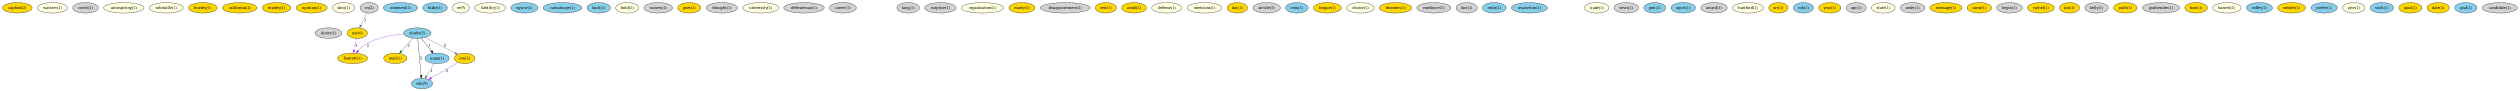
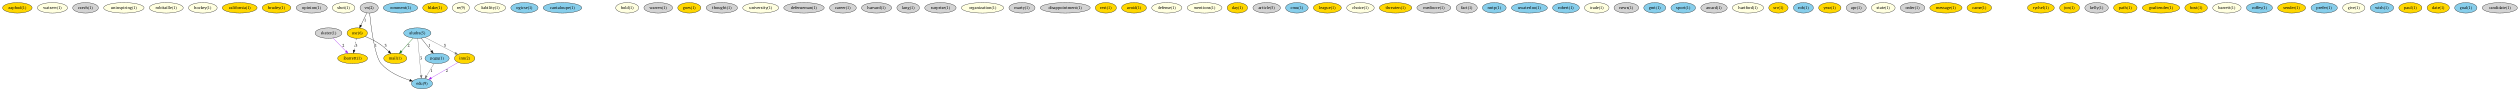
(17, 8) -> (17, 8)
(203, 8) -> (203, 8)
(312, 8) -> (312, 8)
(435, 8) -> (435, 8)
(599, 8) -> none
none -> (877, 8)
(1022, 8) -> (1022, 8)
none -> (1566, 8)
(2010, 8) -> none
(2161, 8) -> (2161, 8)
(364, 19) -> (364, 19)
(379, 38) -> (339, 45)
none -> (378, 43)
(355, 44) -> (355, 44)
none -> (377, 55)
(419, 57) -> (419, 57)
